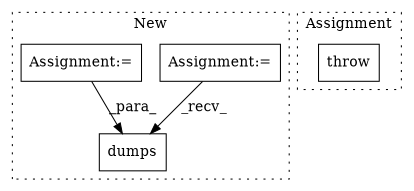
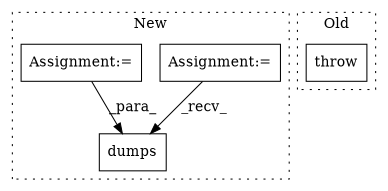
(349, 24) -> (337, 24)
